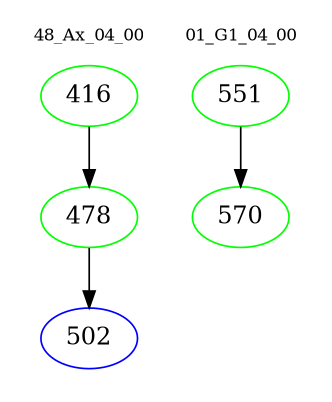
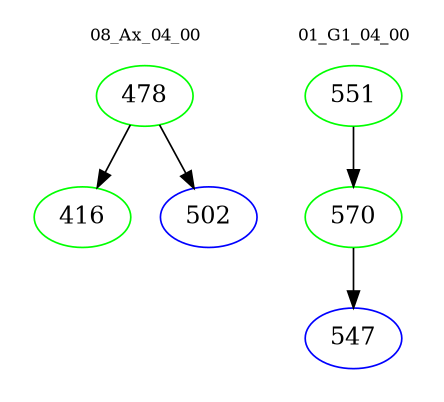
(89, 36) -> (146, 36)
(89, 148) -> (118, 149)
none -> (354, 338)
